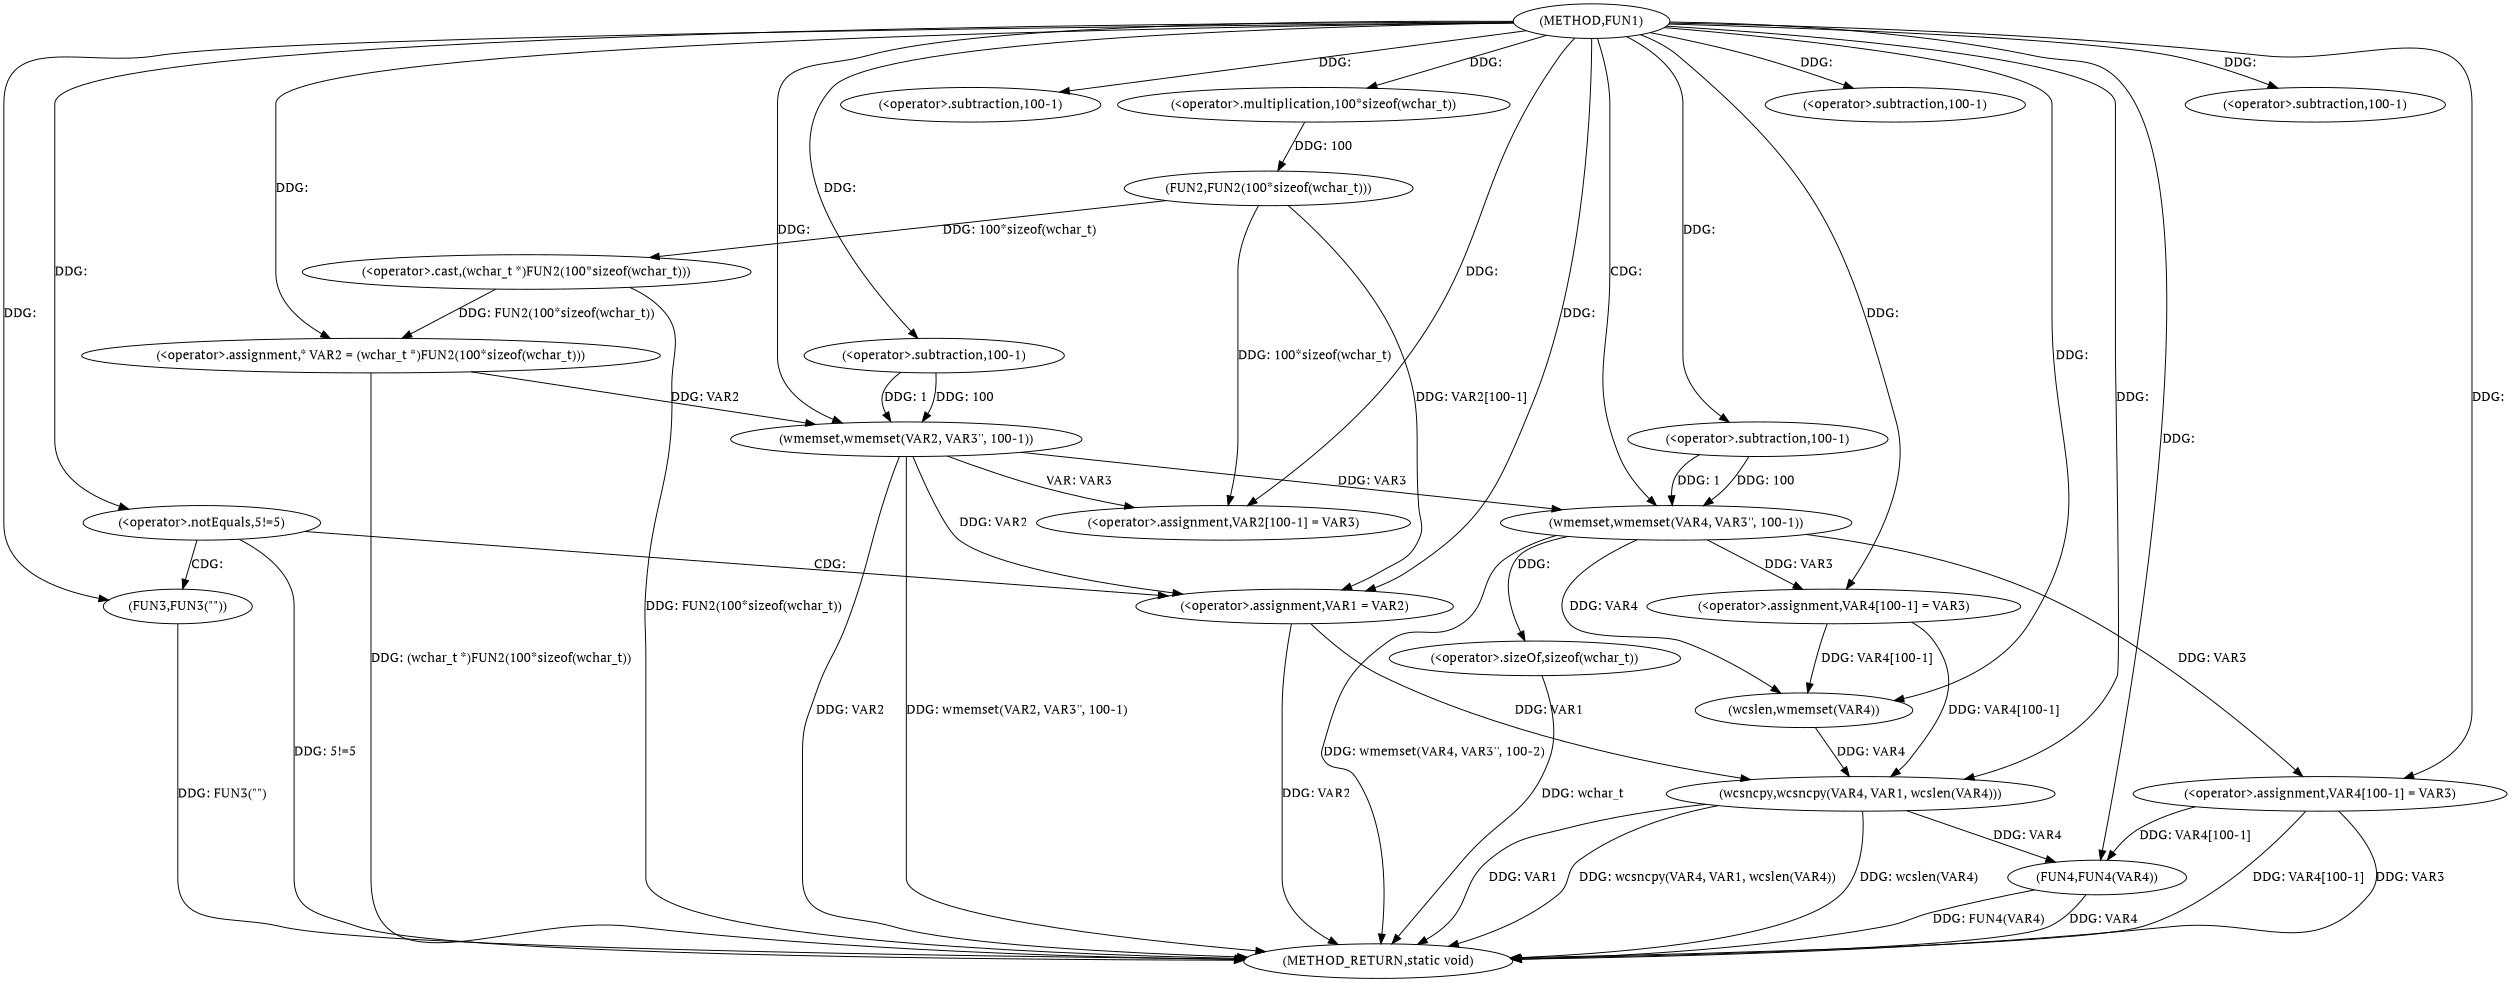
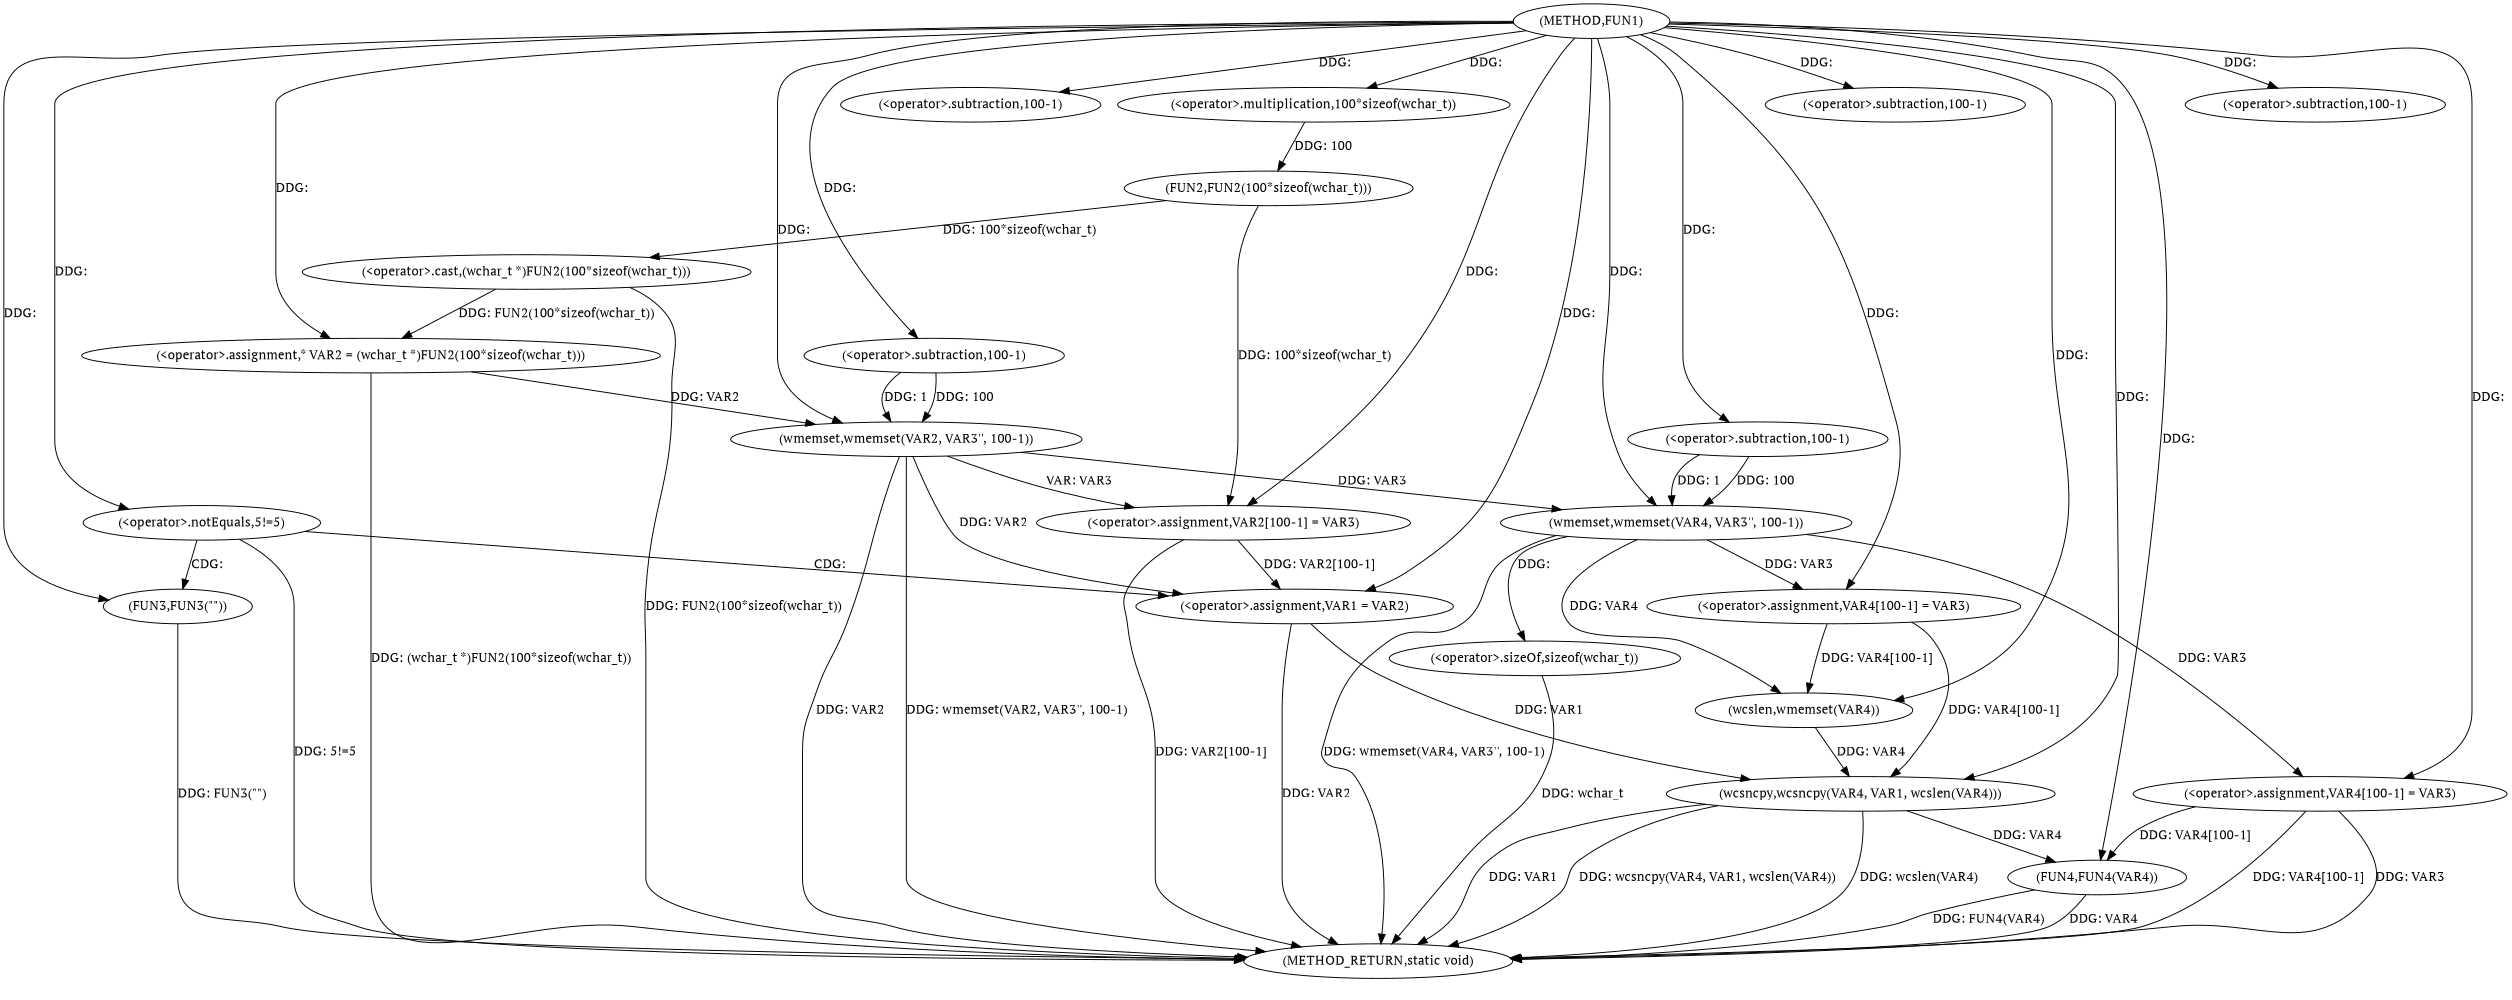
(1628, 272) -> (1628, 272)
(1414, 394) -> (1256, 561)
(1434, 752) -> (1434, 752)
none -> (1155, 773)
